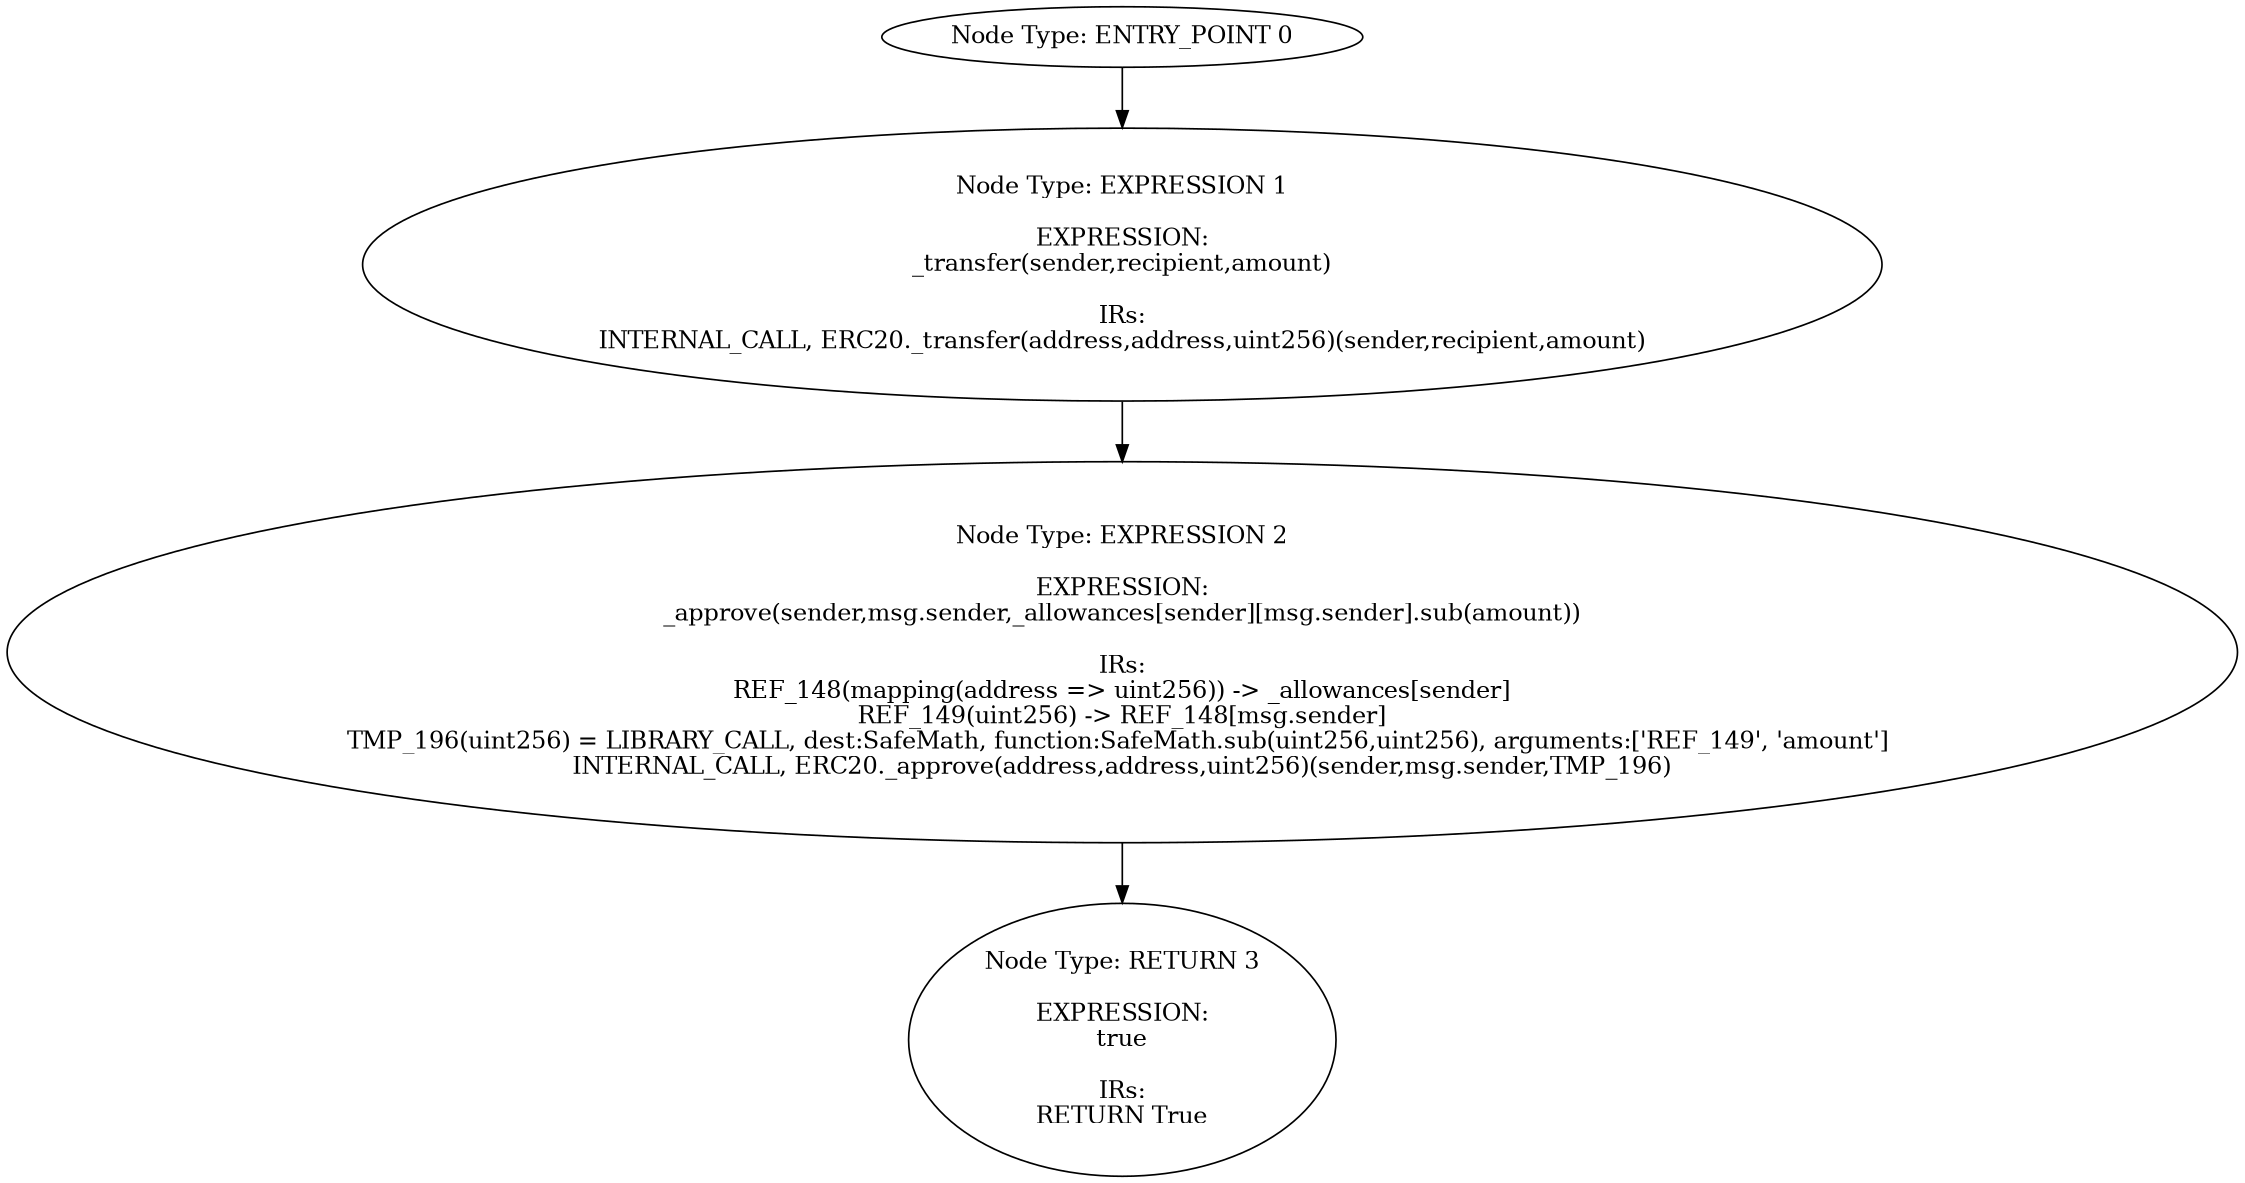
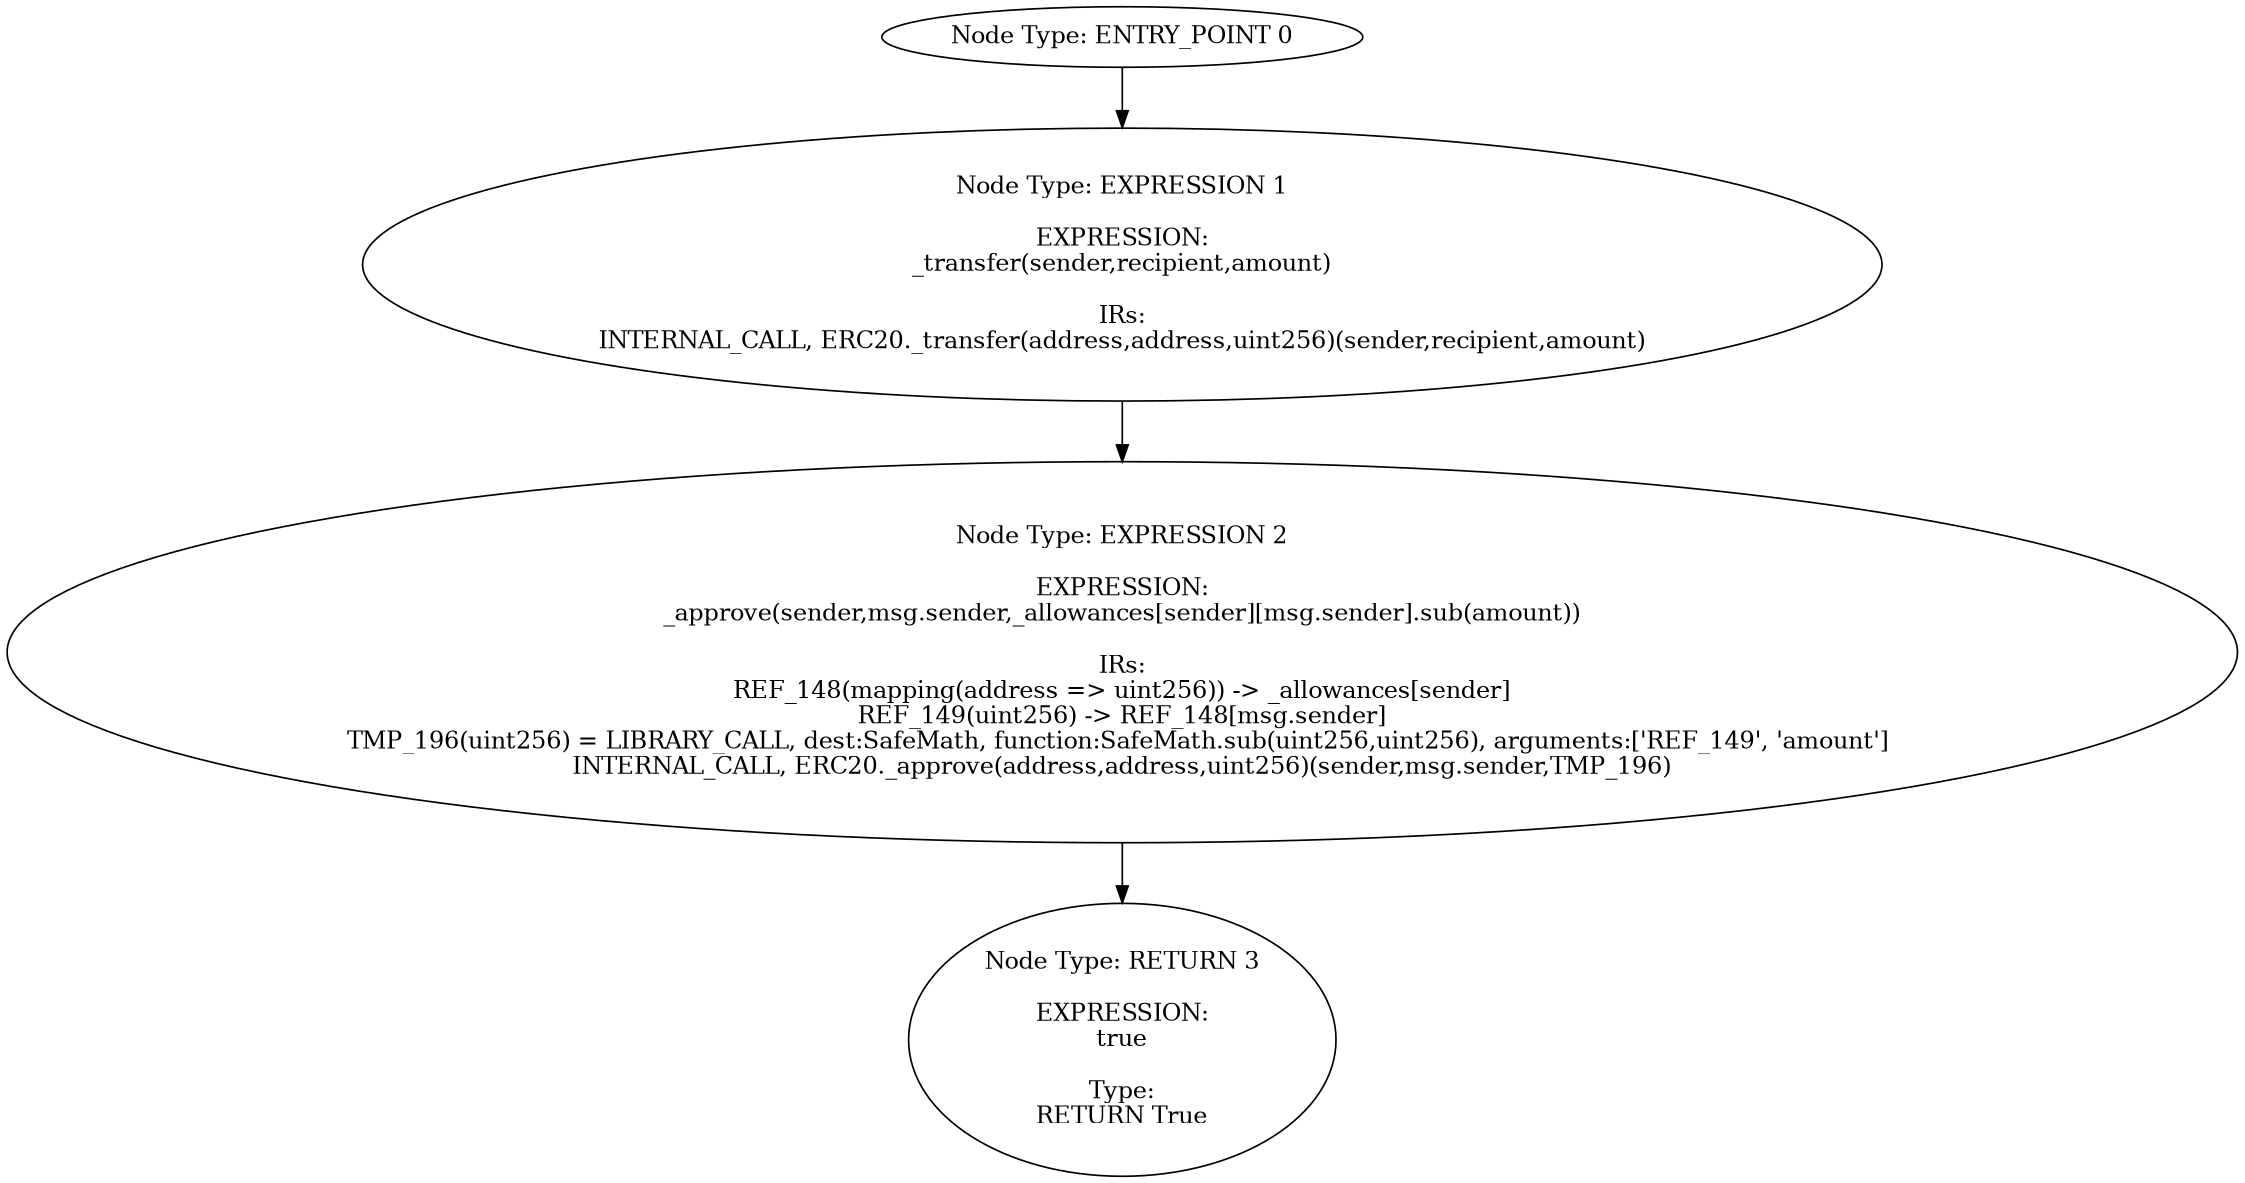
(1122, 1040) -> (1122, 1040)
